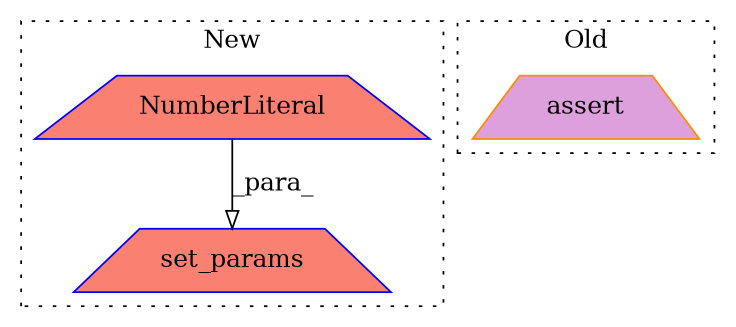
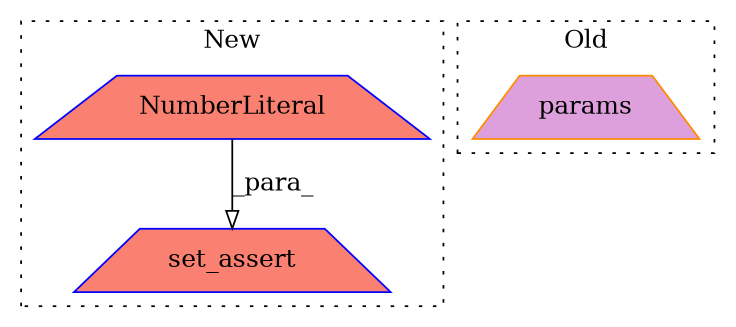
(586, 107) -> (586, 107)
(232, 260) -> (232, 260)
